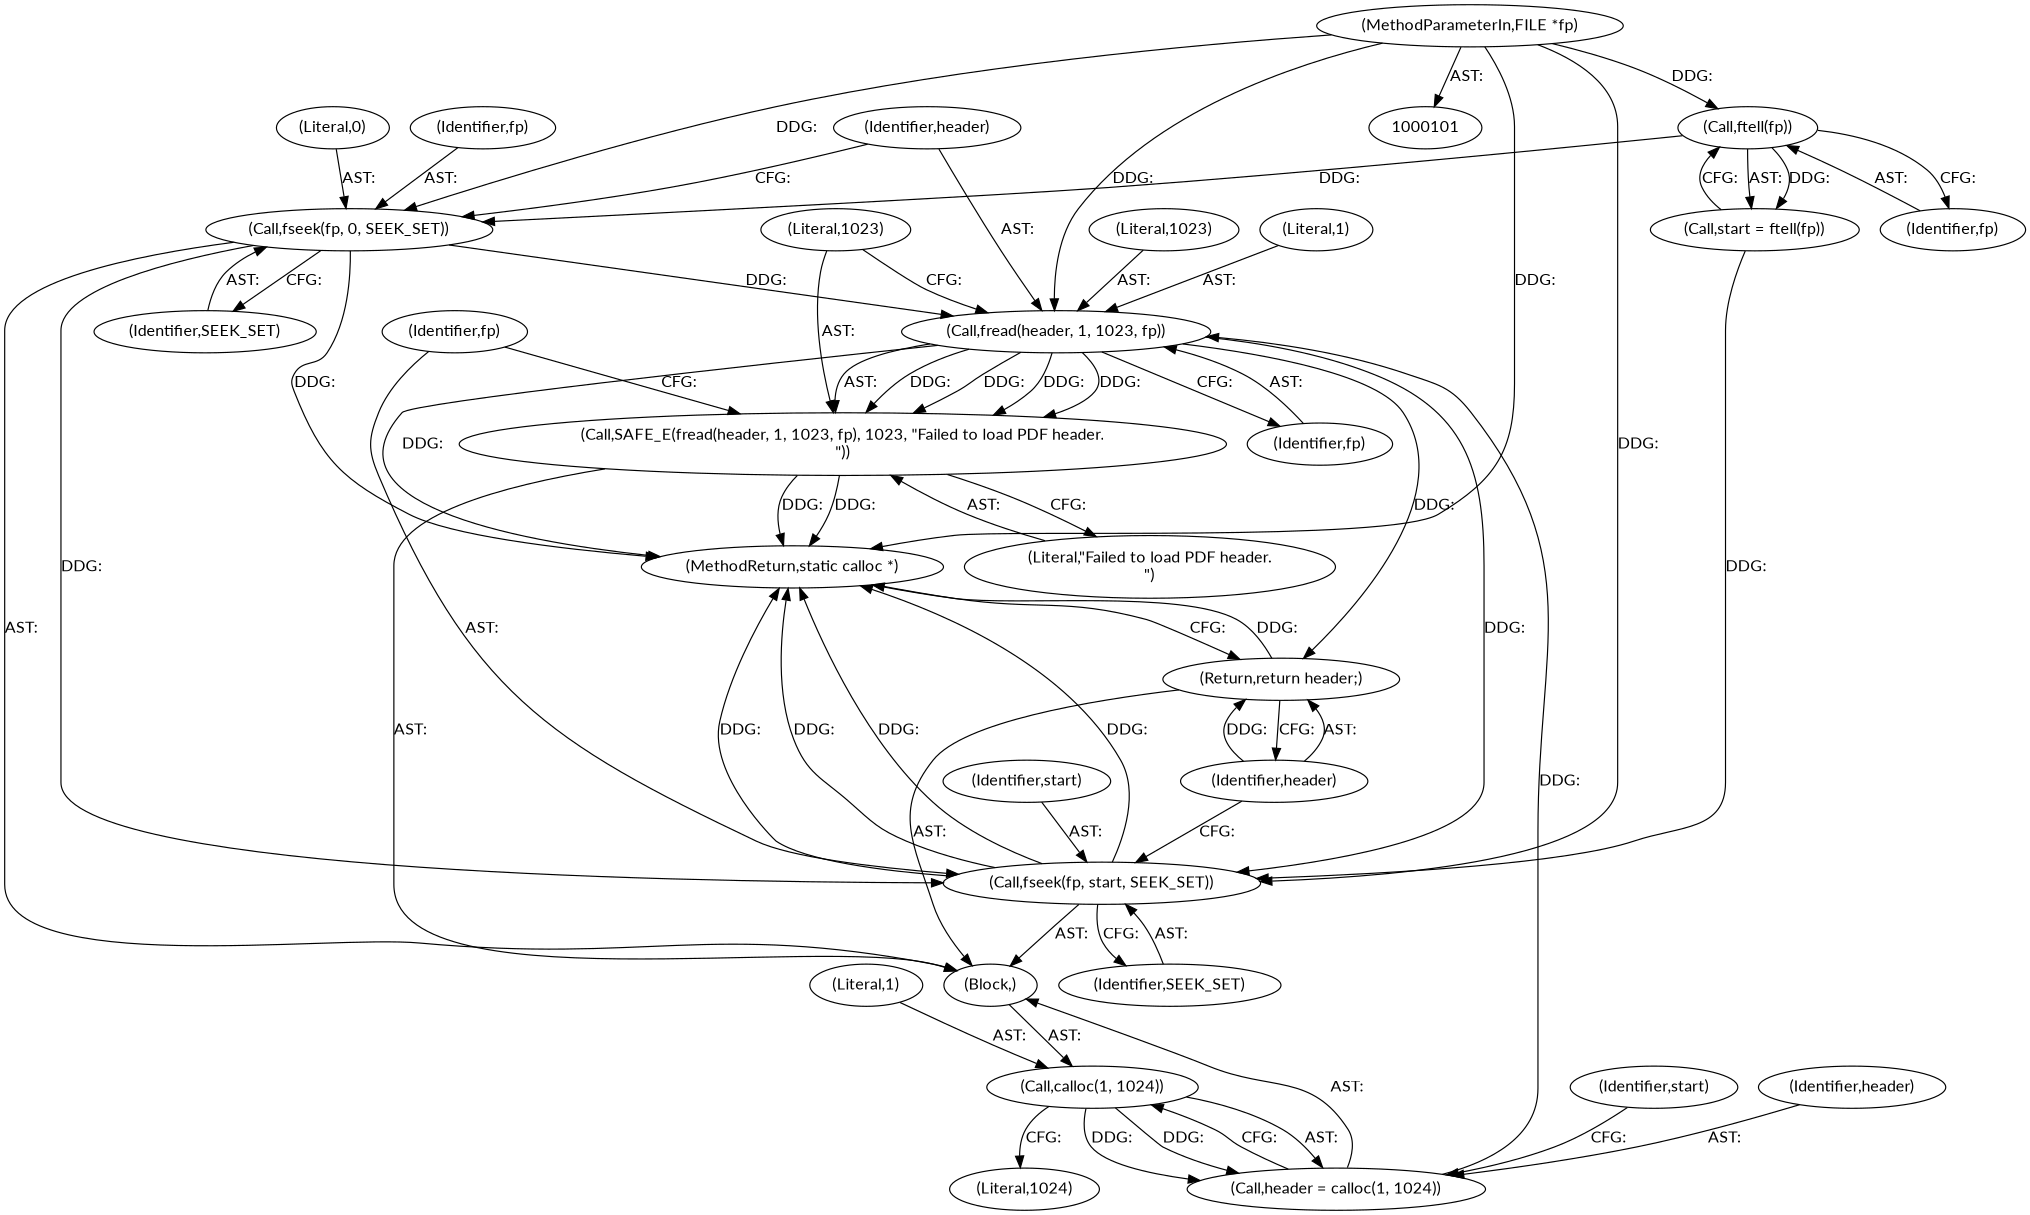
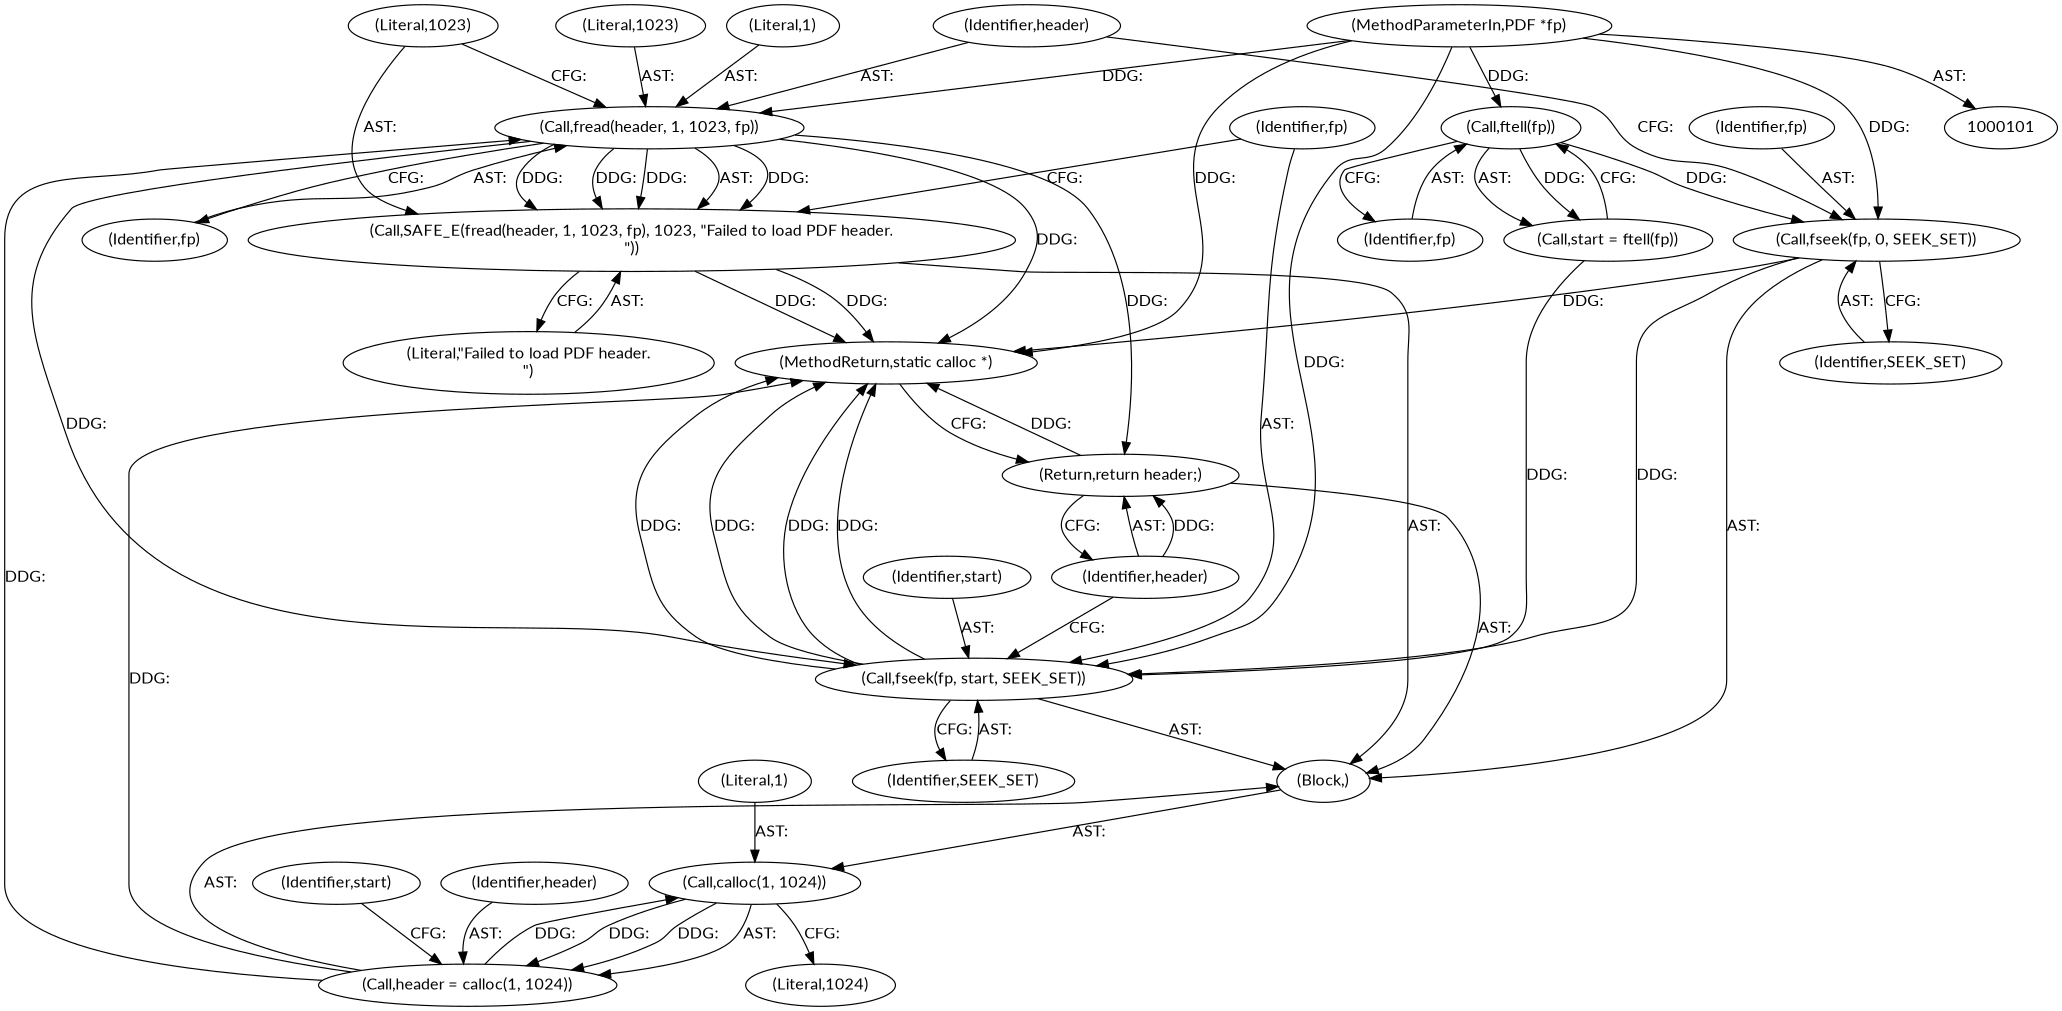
(1470, 26) -> (1459, 26)
(333, 128) -> none
(695, 280) -> none
none -> (135, 468)
(1262, 1138) -> (558, 934)
